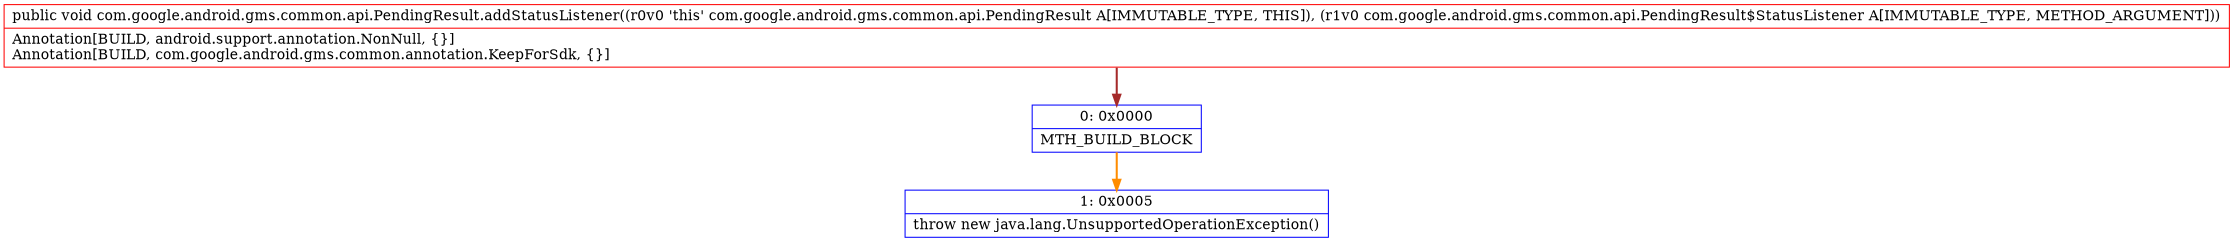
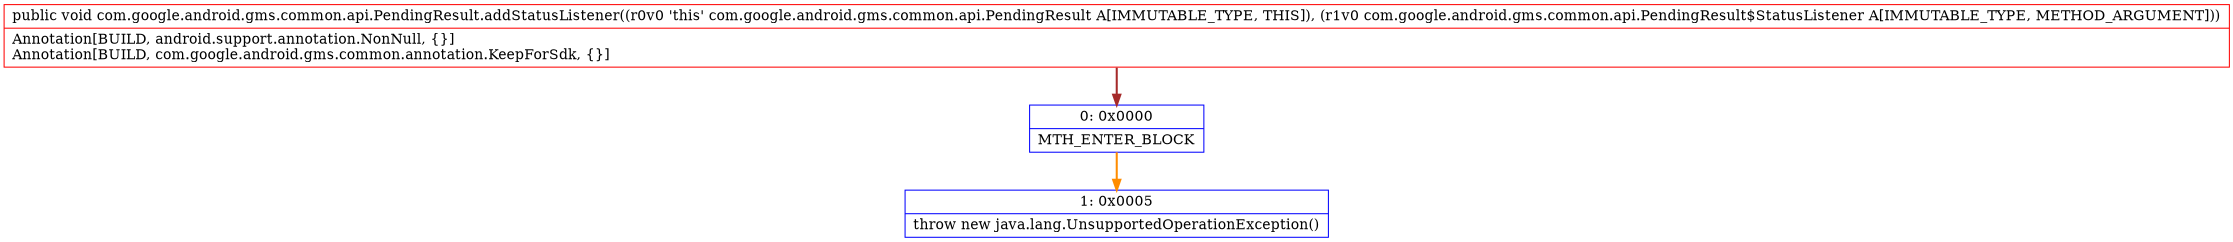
(1117, 140) -> (1117, 140)
